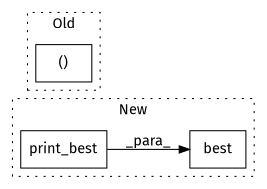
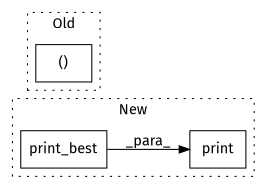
(218, 149) -> (218, 149)
